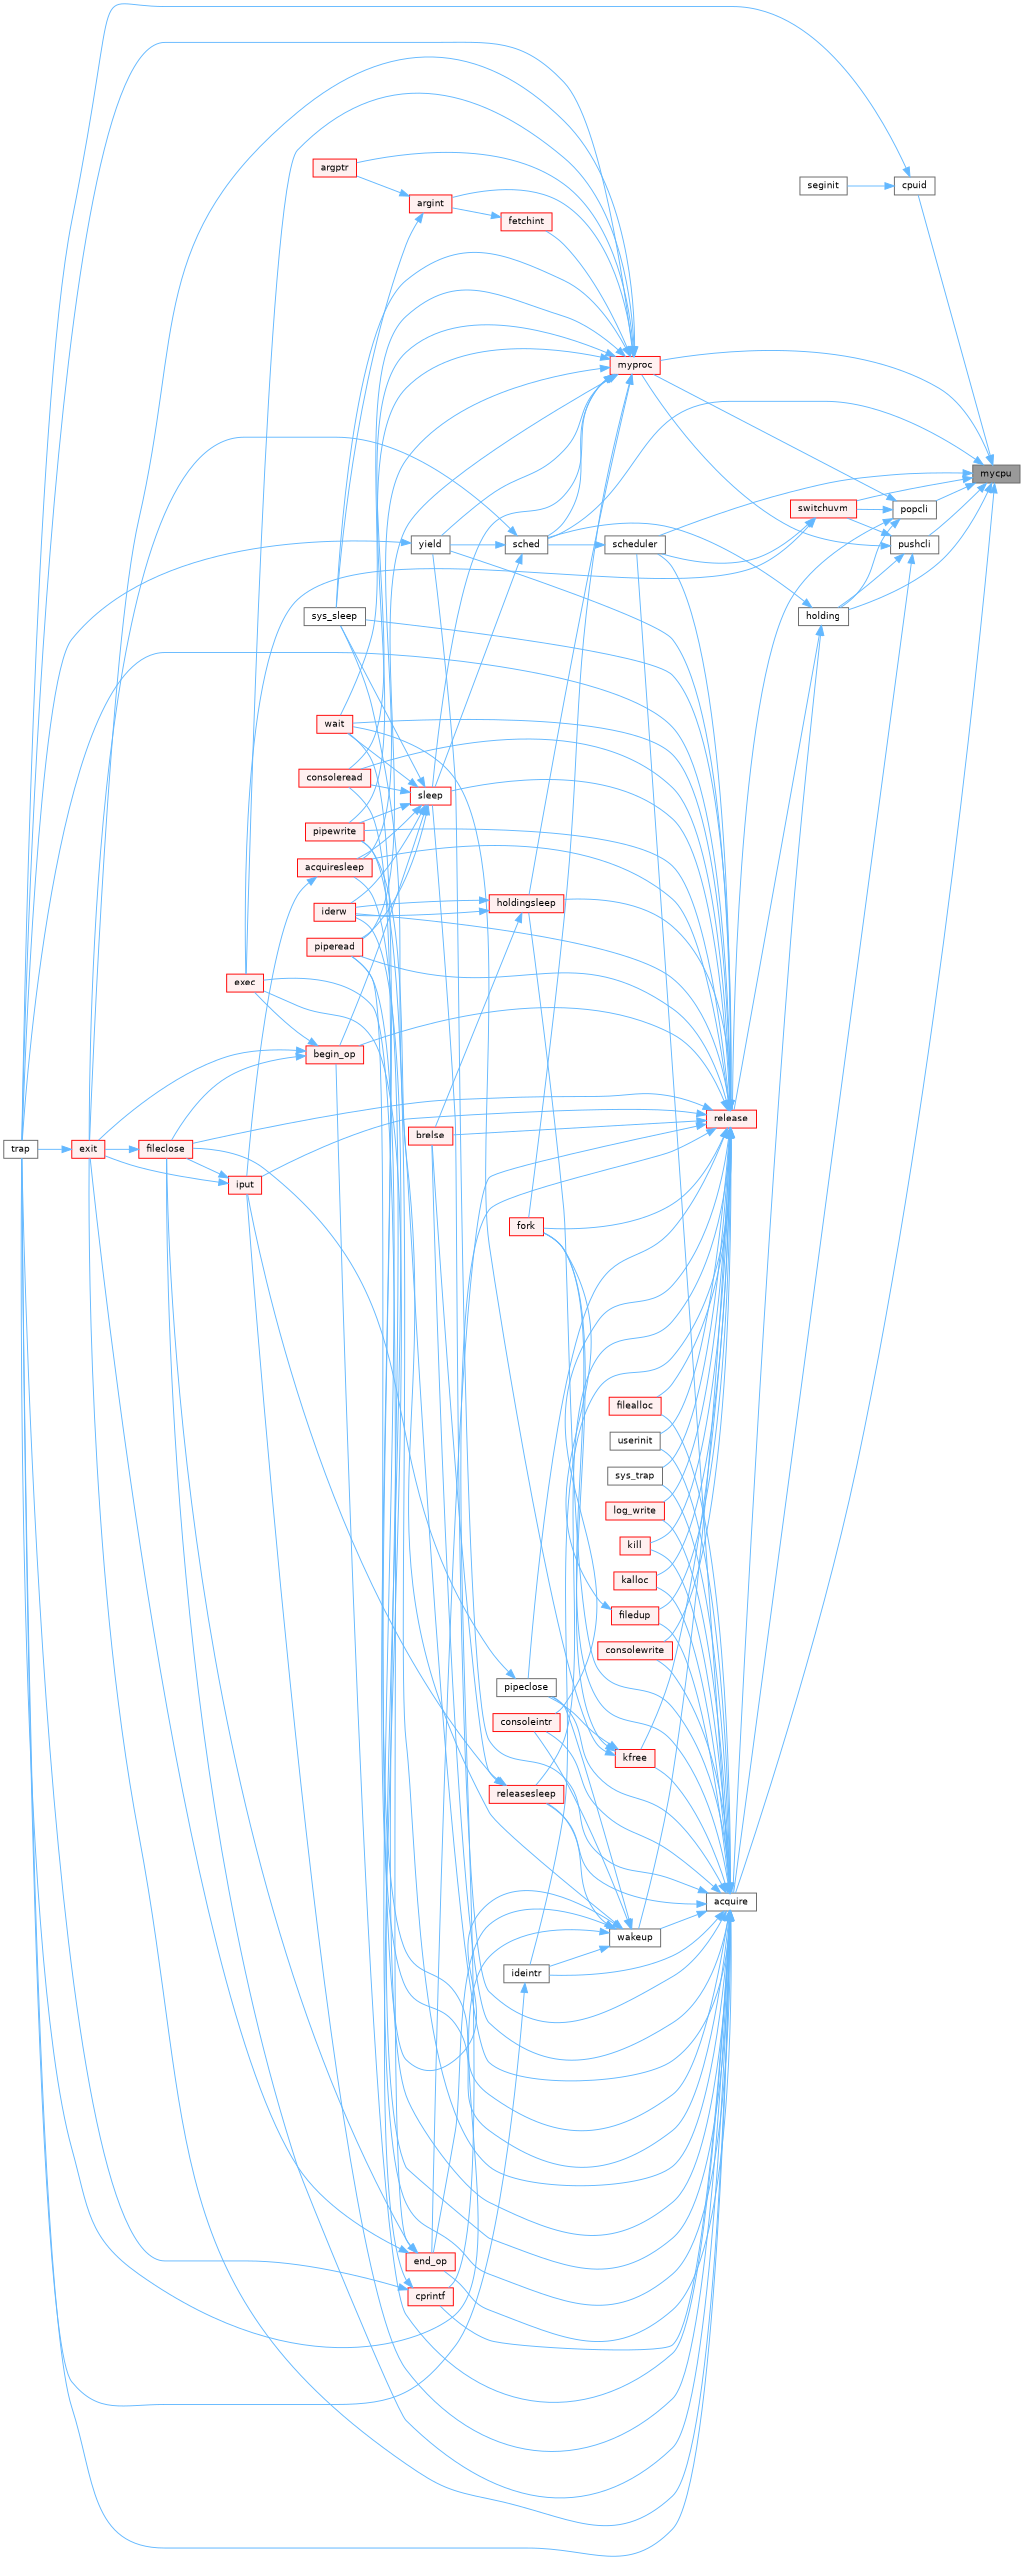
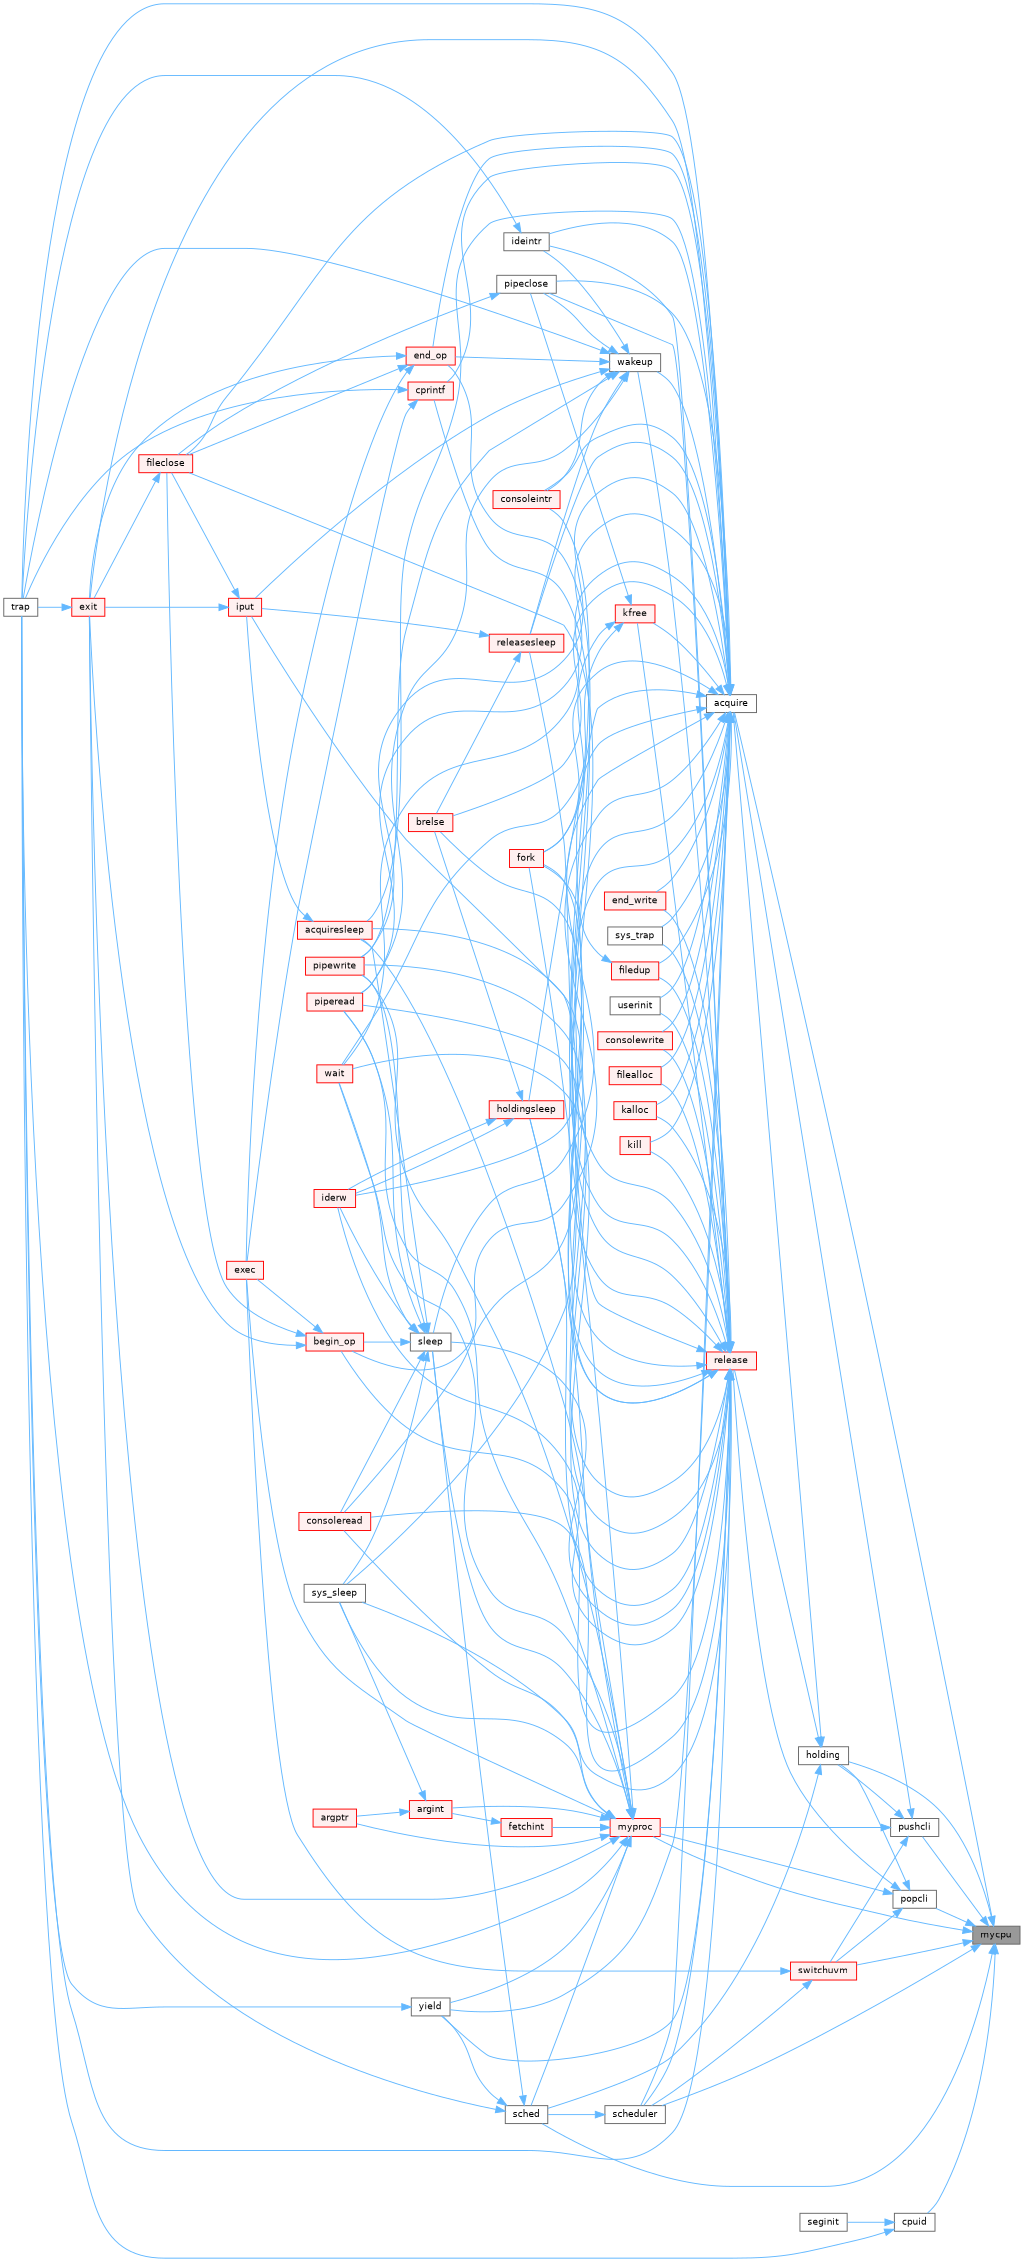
(431, 796) -> (431, 1342)
(635, 1511) -> (635, 901)
(354, 2178) -> (415, 464)
